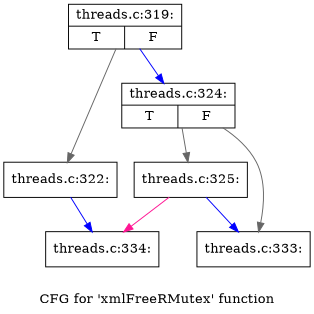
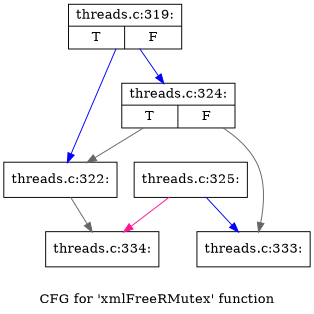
(94, 101) -> (94, 101)
(184, 140) -> (120, 143)
(79, 211) -> (79, 211)
